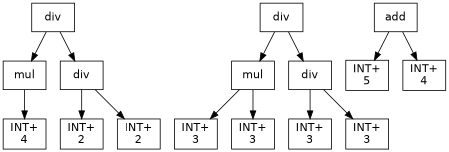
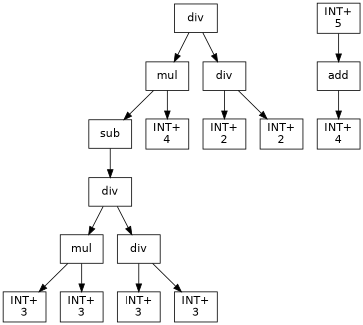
(383, 43) -> (339, 44)
none -> (110, 134)
